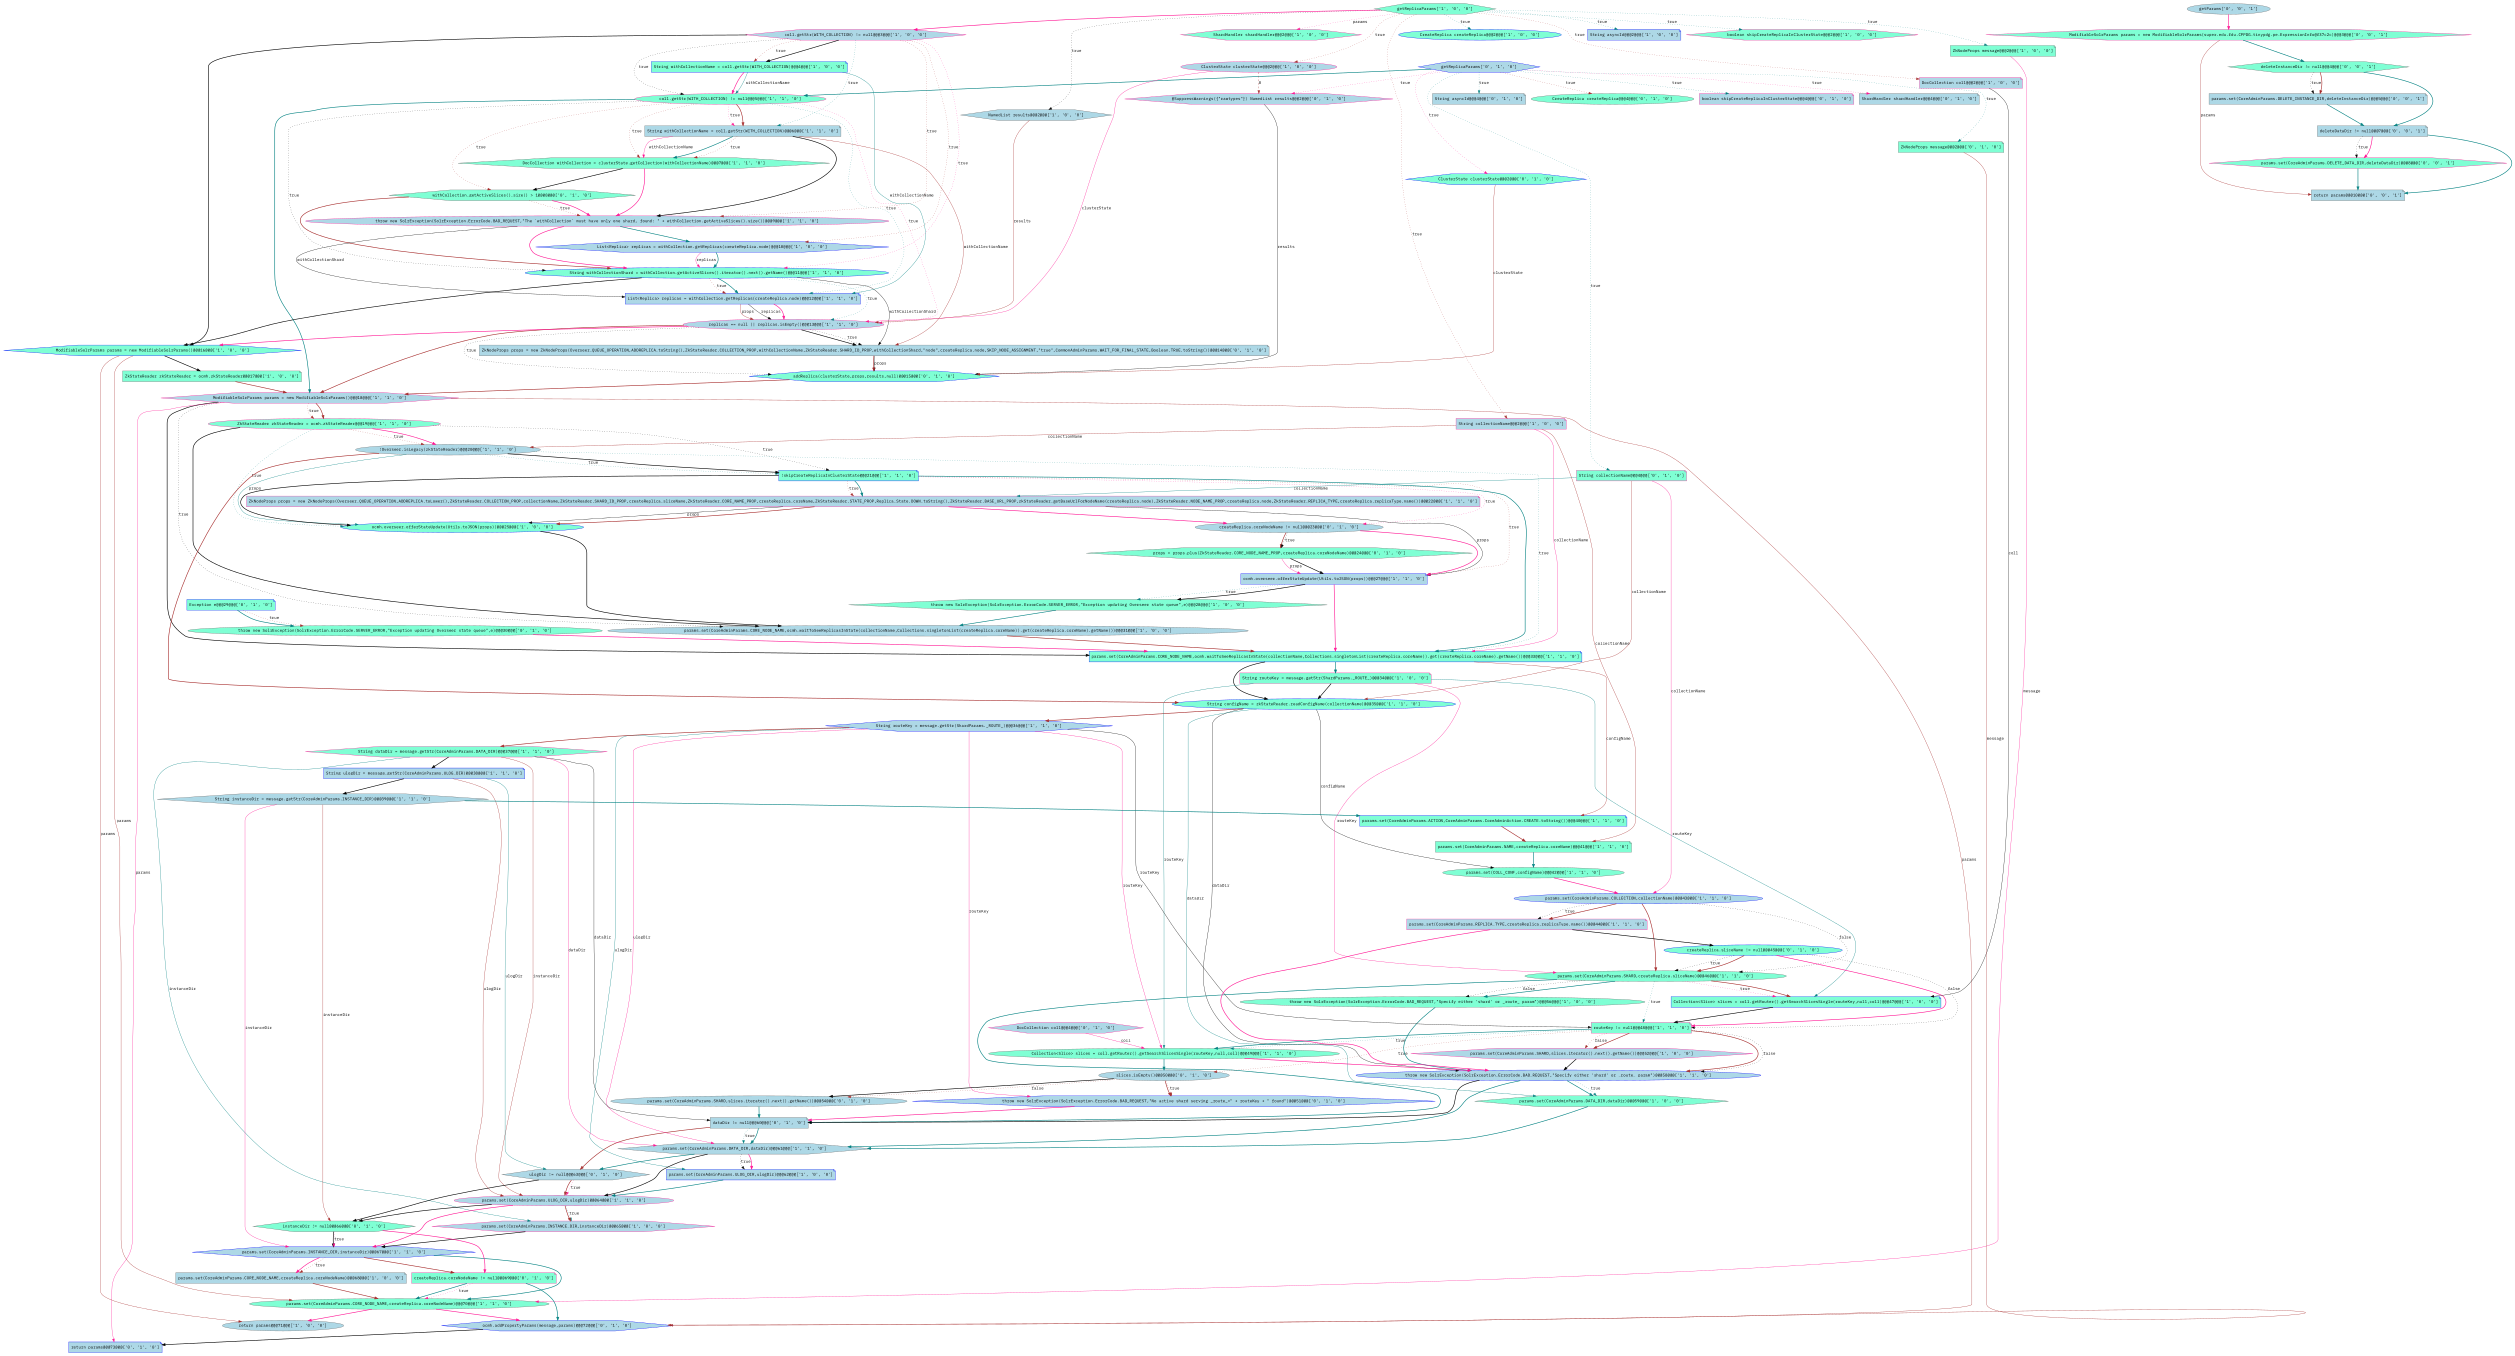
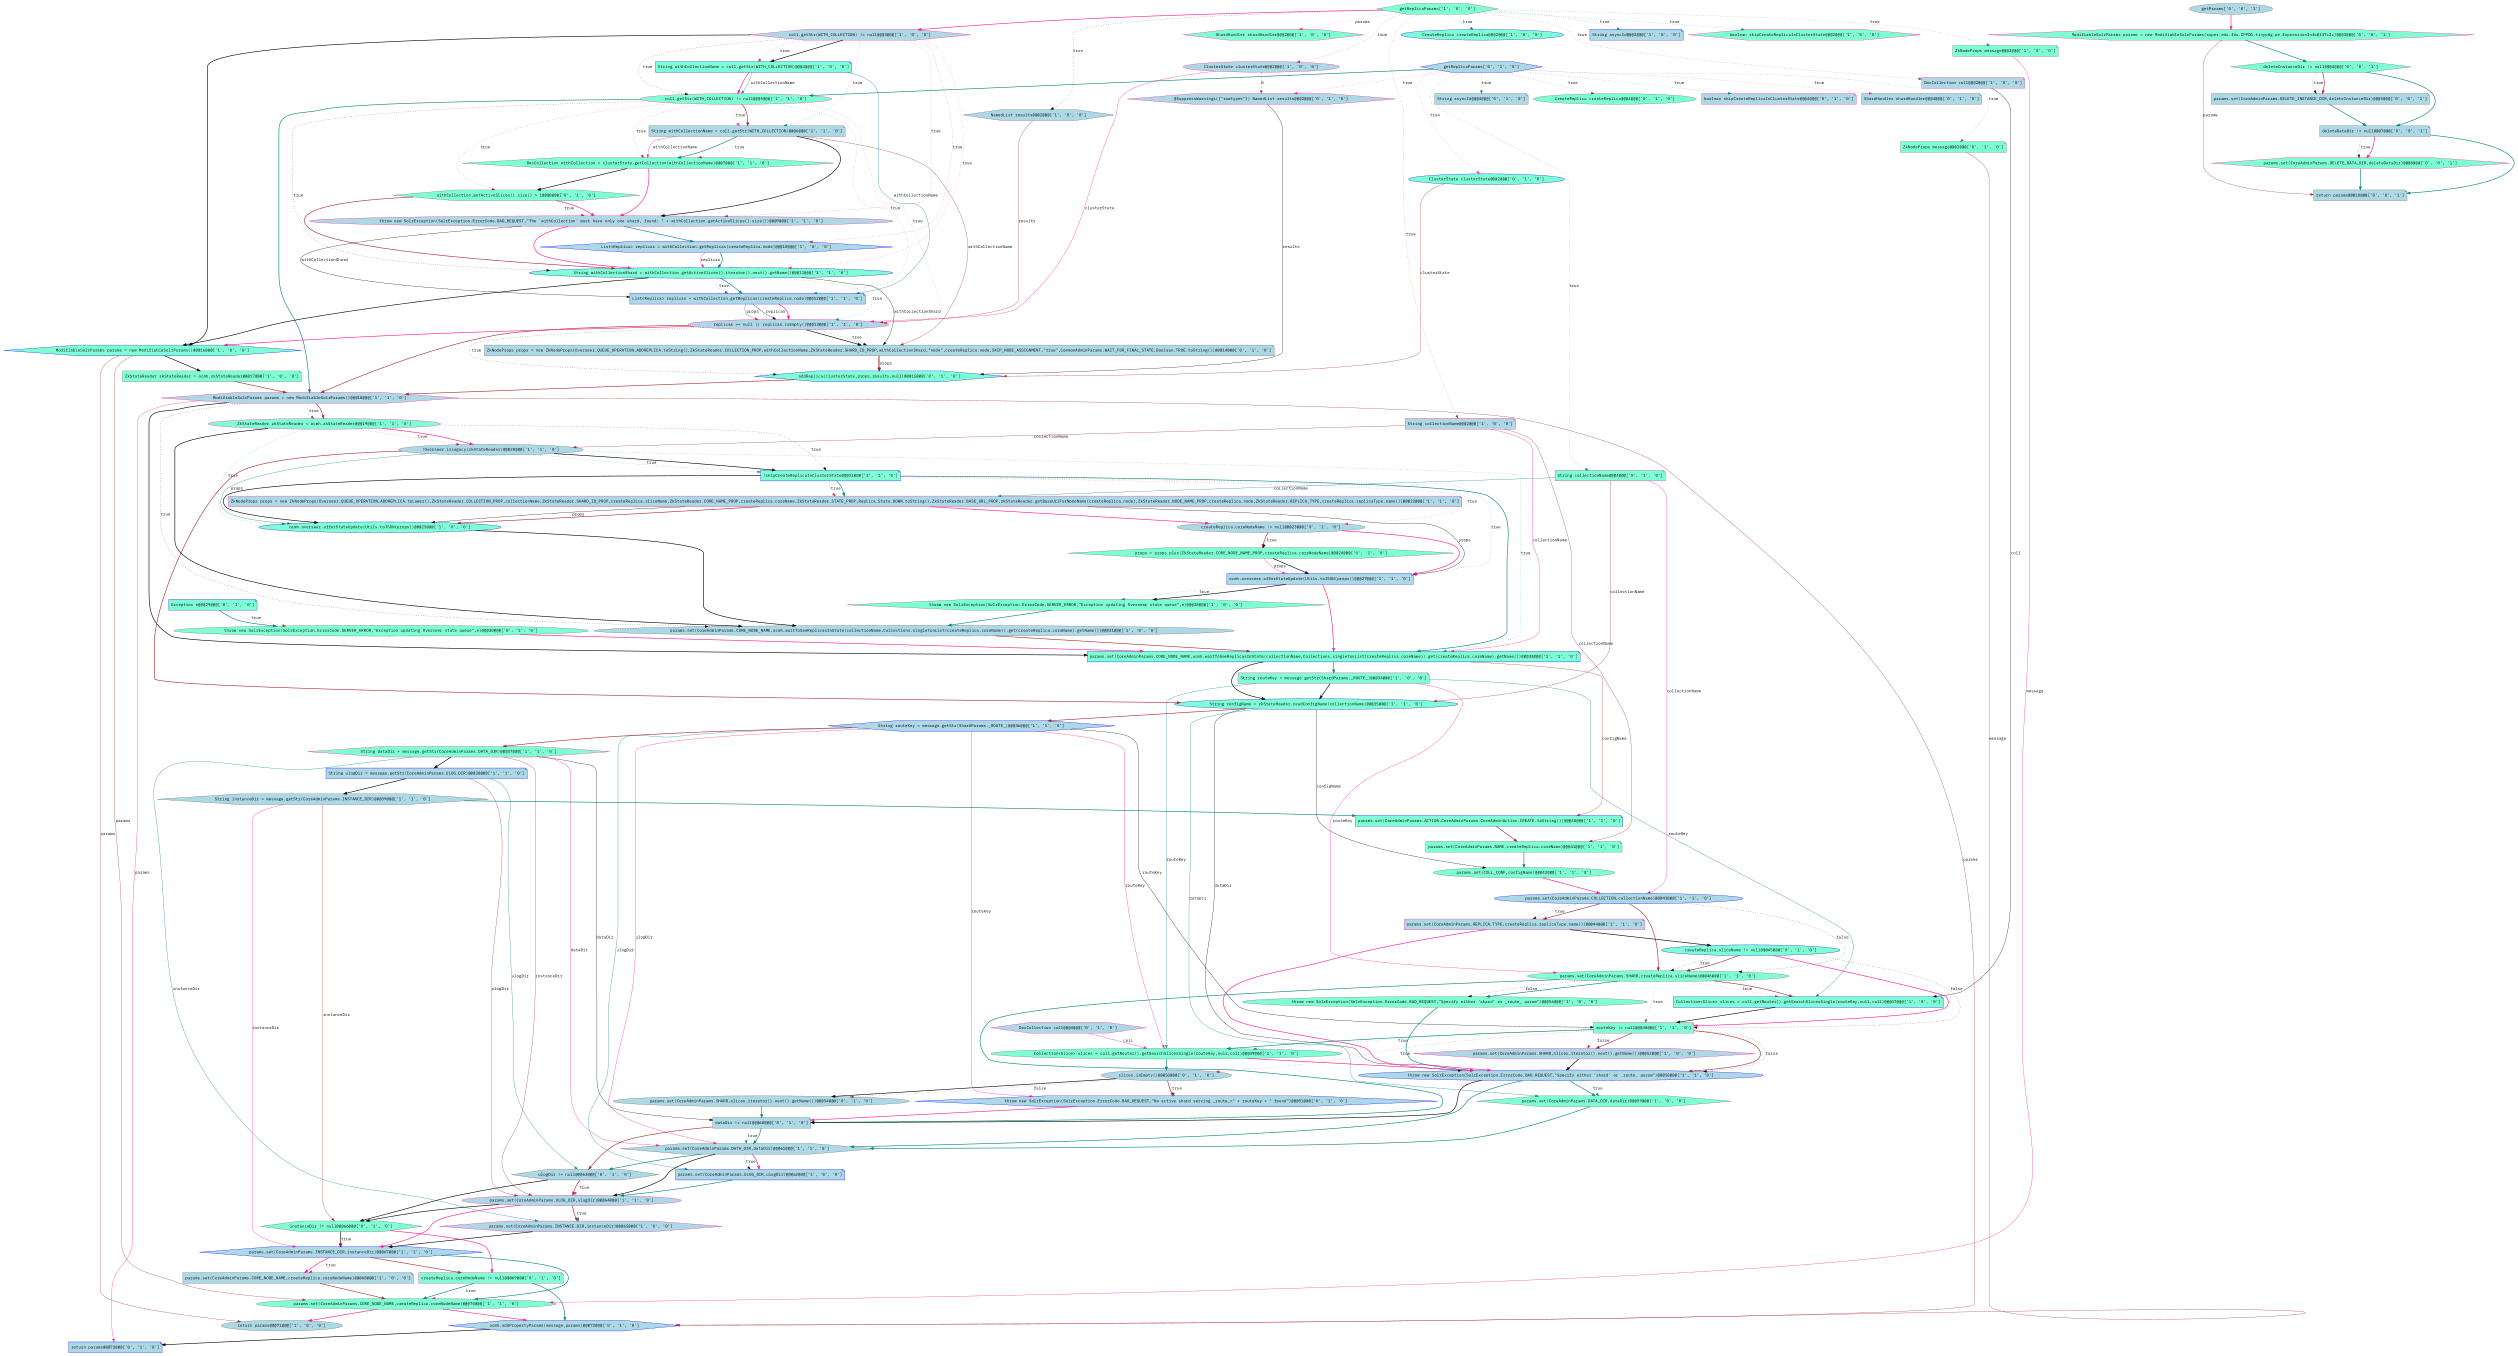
(1496, 179) -> (1486, 179)
